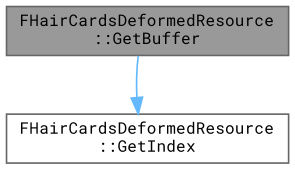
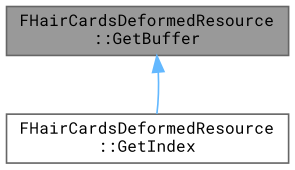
(137, 77) -> (158, 93)
